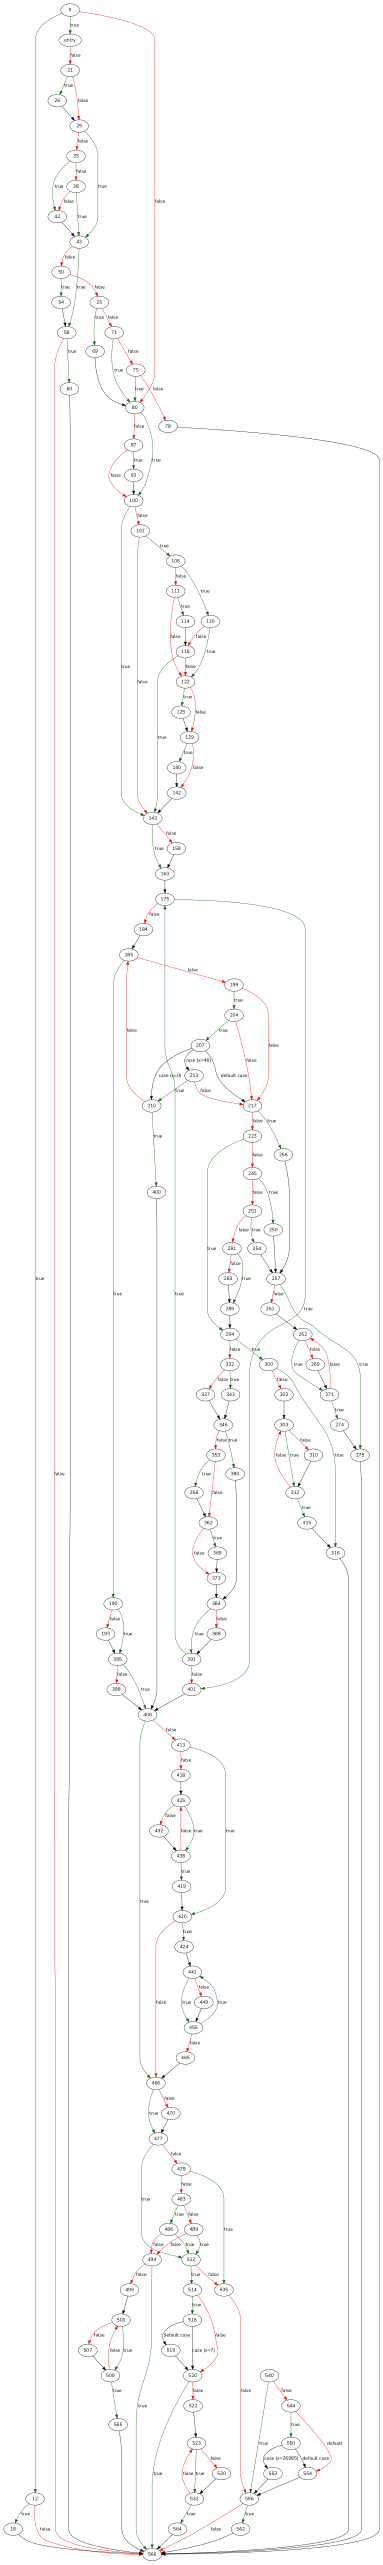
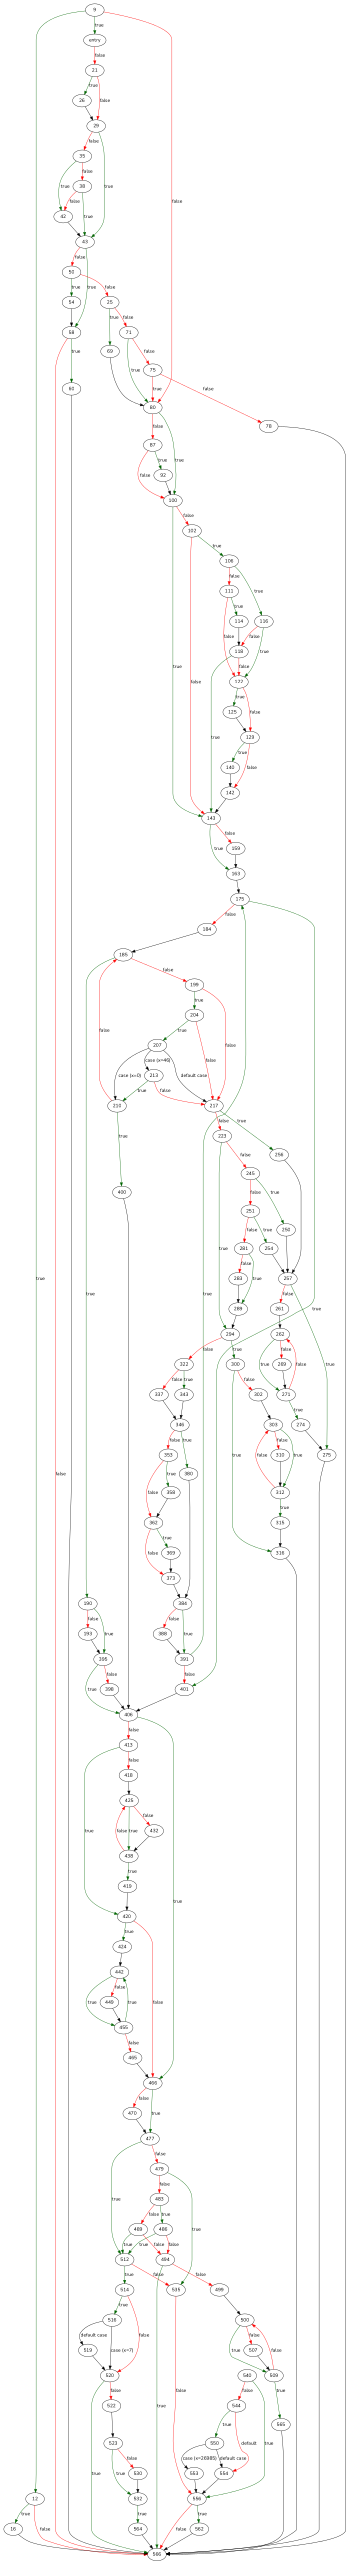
(135, 387) -> (153, 387)
(182, 2473) -> none
